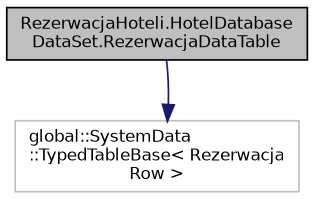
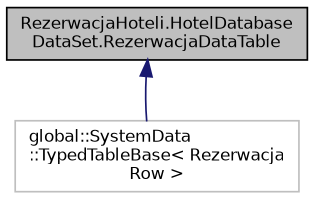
(168, 82) -> (146, 99)
